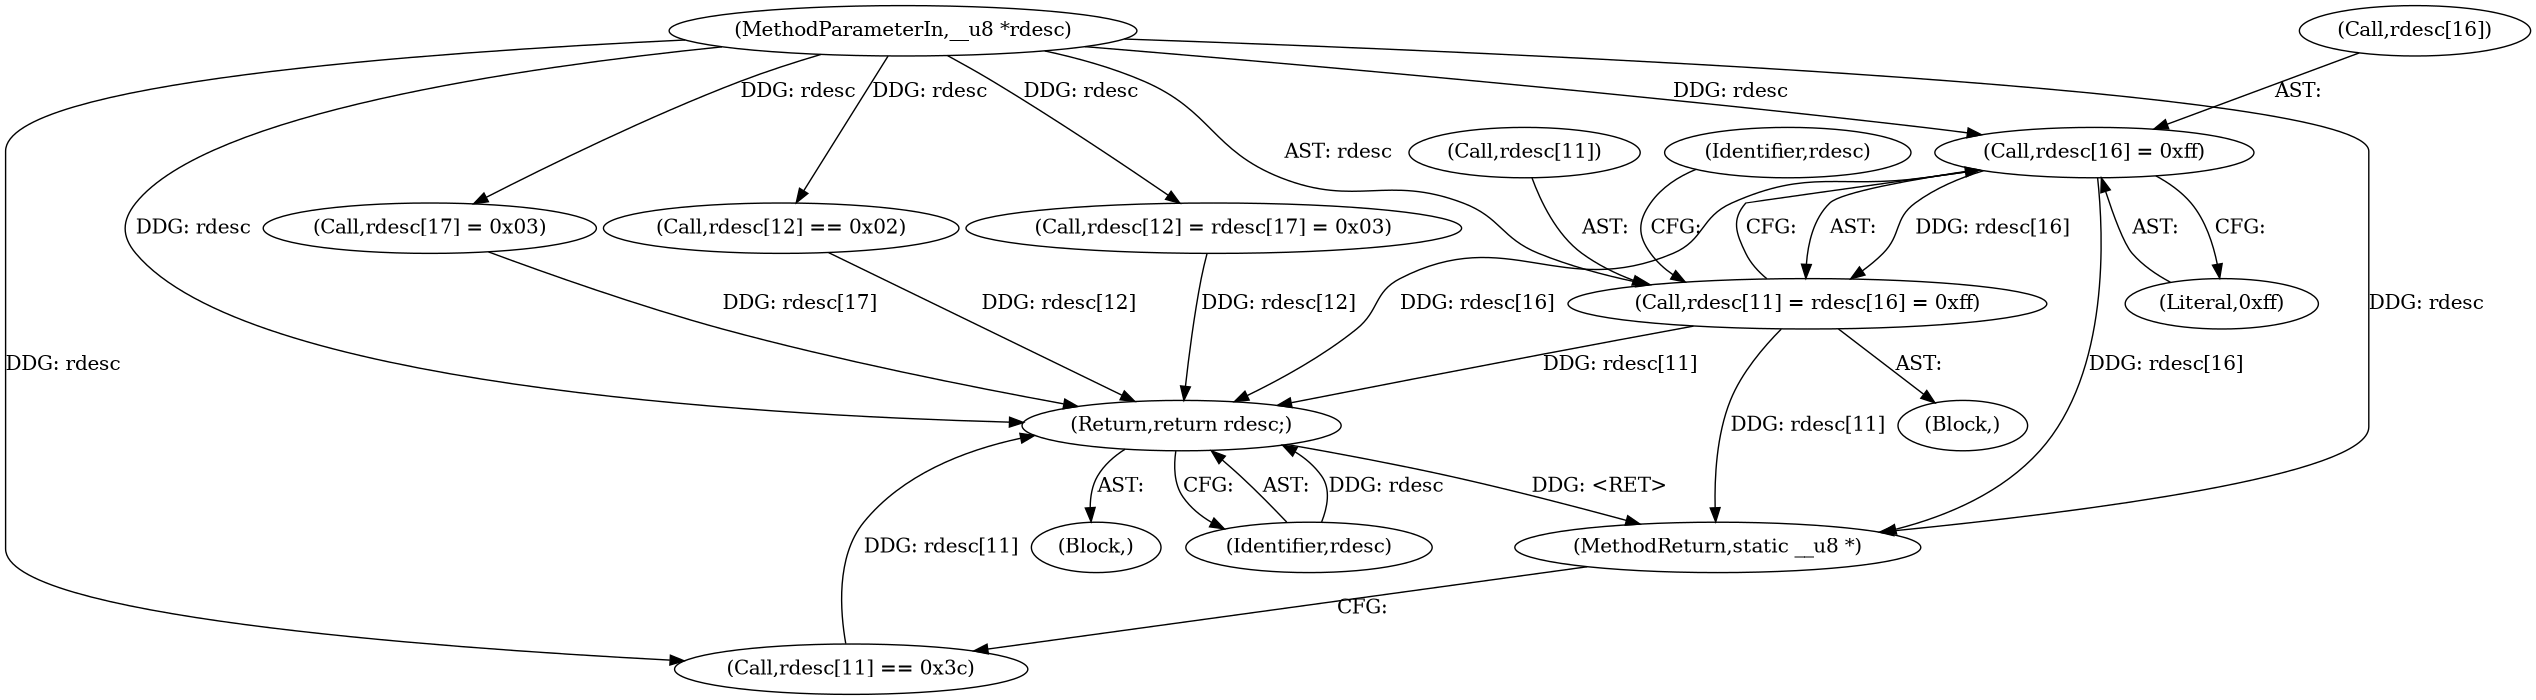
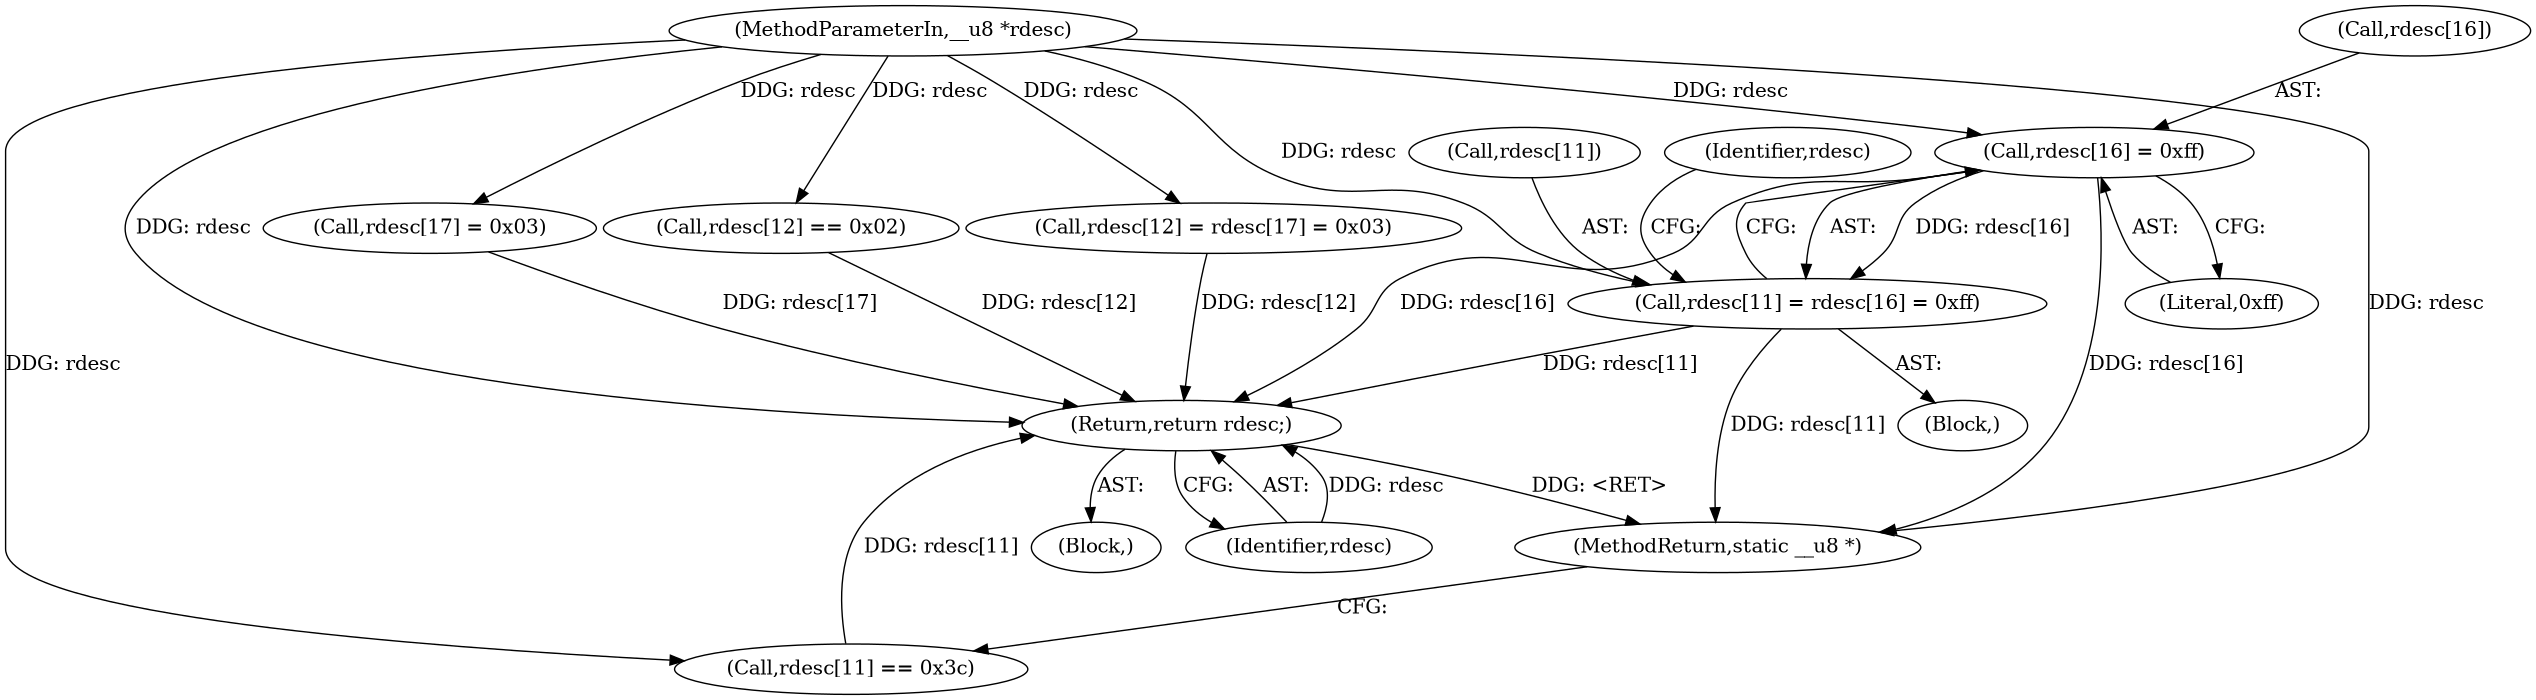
(1338, 153) -> (1338, 153)
